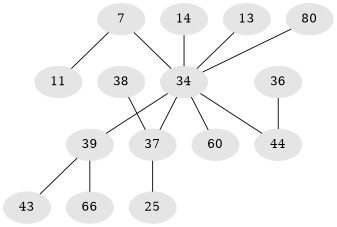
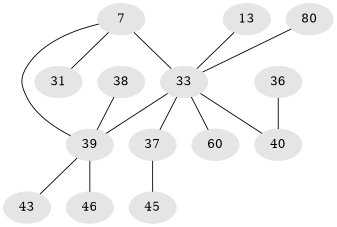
(184, 19) -> none
none -> (25, 69)
(58, 82) -> (58, 82)
(184, 82) -> (184, 82)
(134, 109) -> (106, 113)
(278, 145) -> (278, 145)
(90, 208) -> (90, 208)
(153, 208) -> (153, 208)
